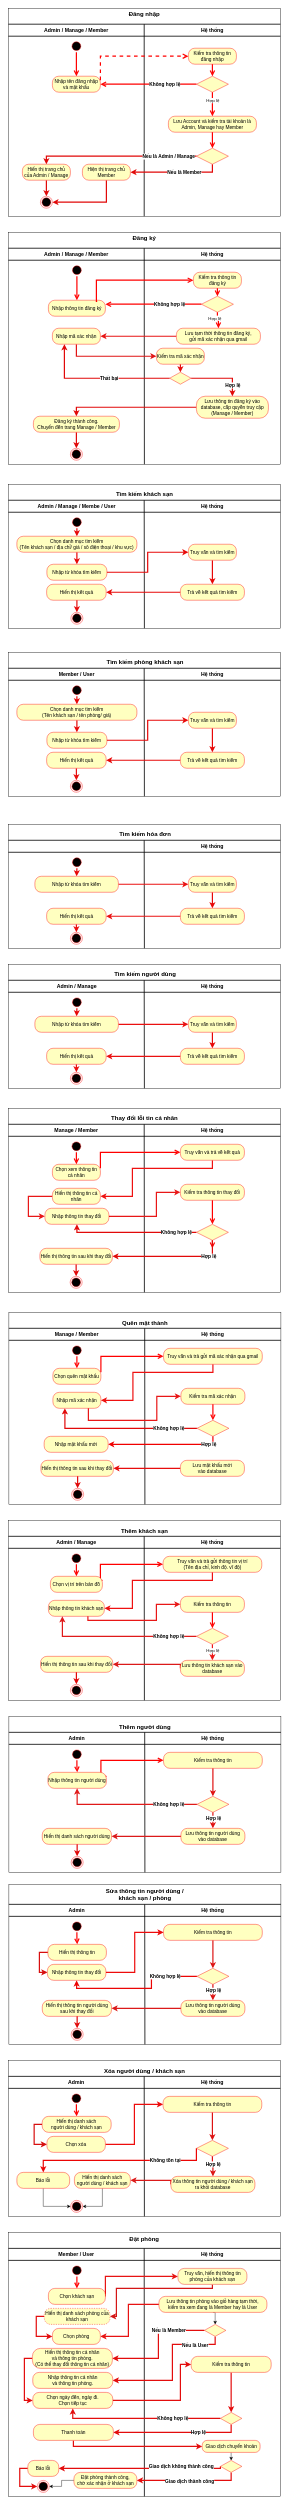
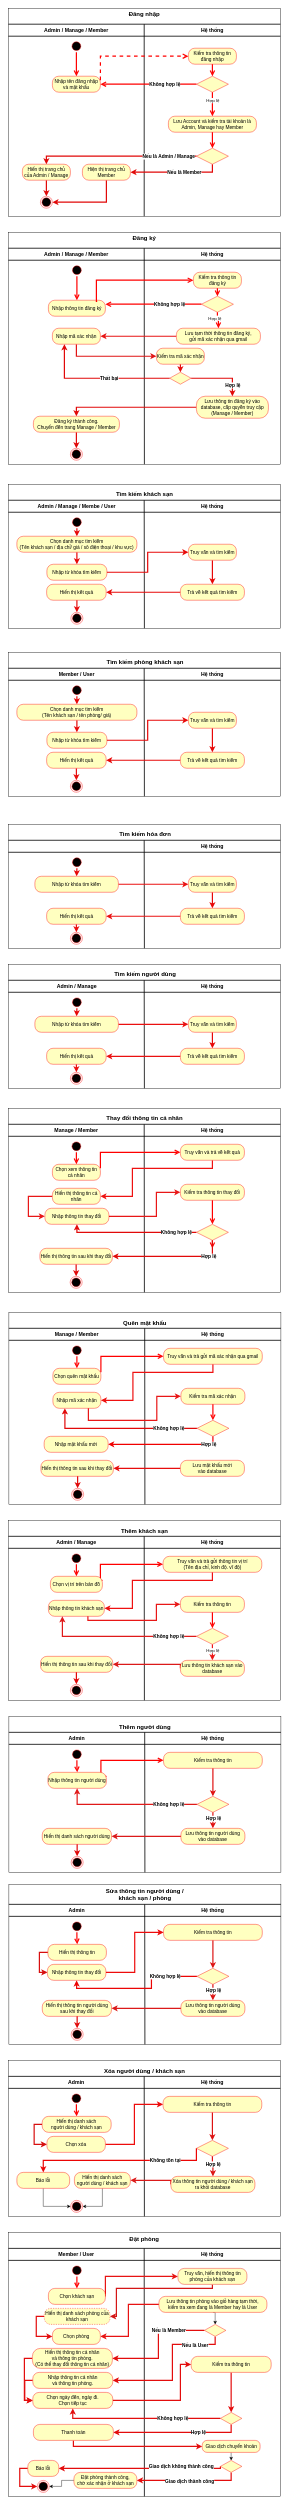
(144, 1118) -> (144, 1118)
(145, 1322) -> (145, 1322)
none -> (30, 2380)
